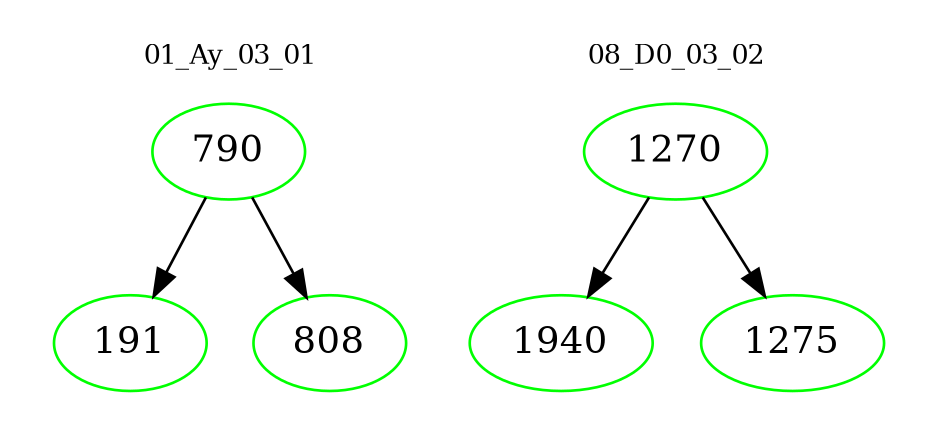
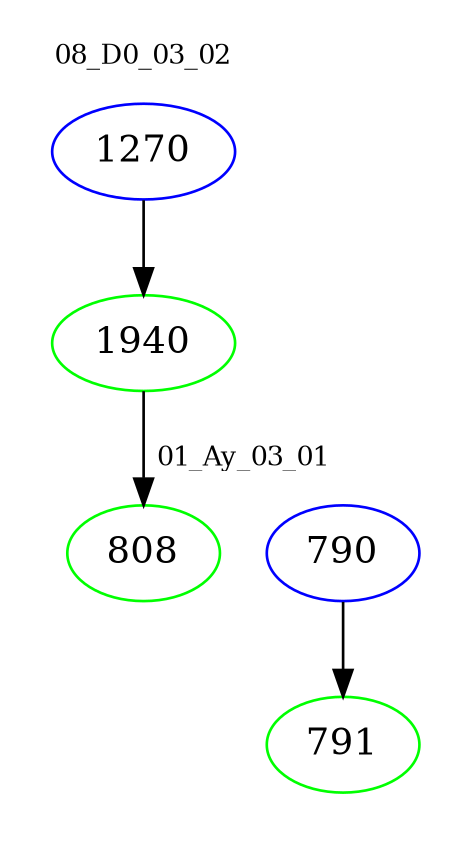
(229, 152) -> (343, 553)
(676, 152) -> (144, 152)
(273, 235) -> (144, 450)
(130, 343) -> (343, 745)
(793, 343) -> none
